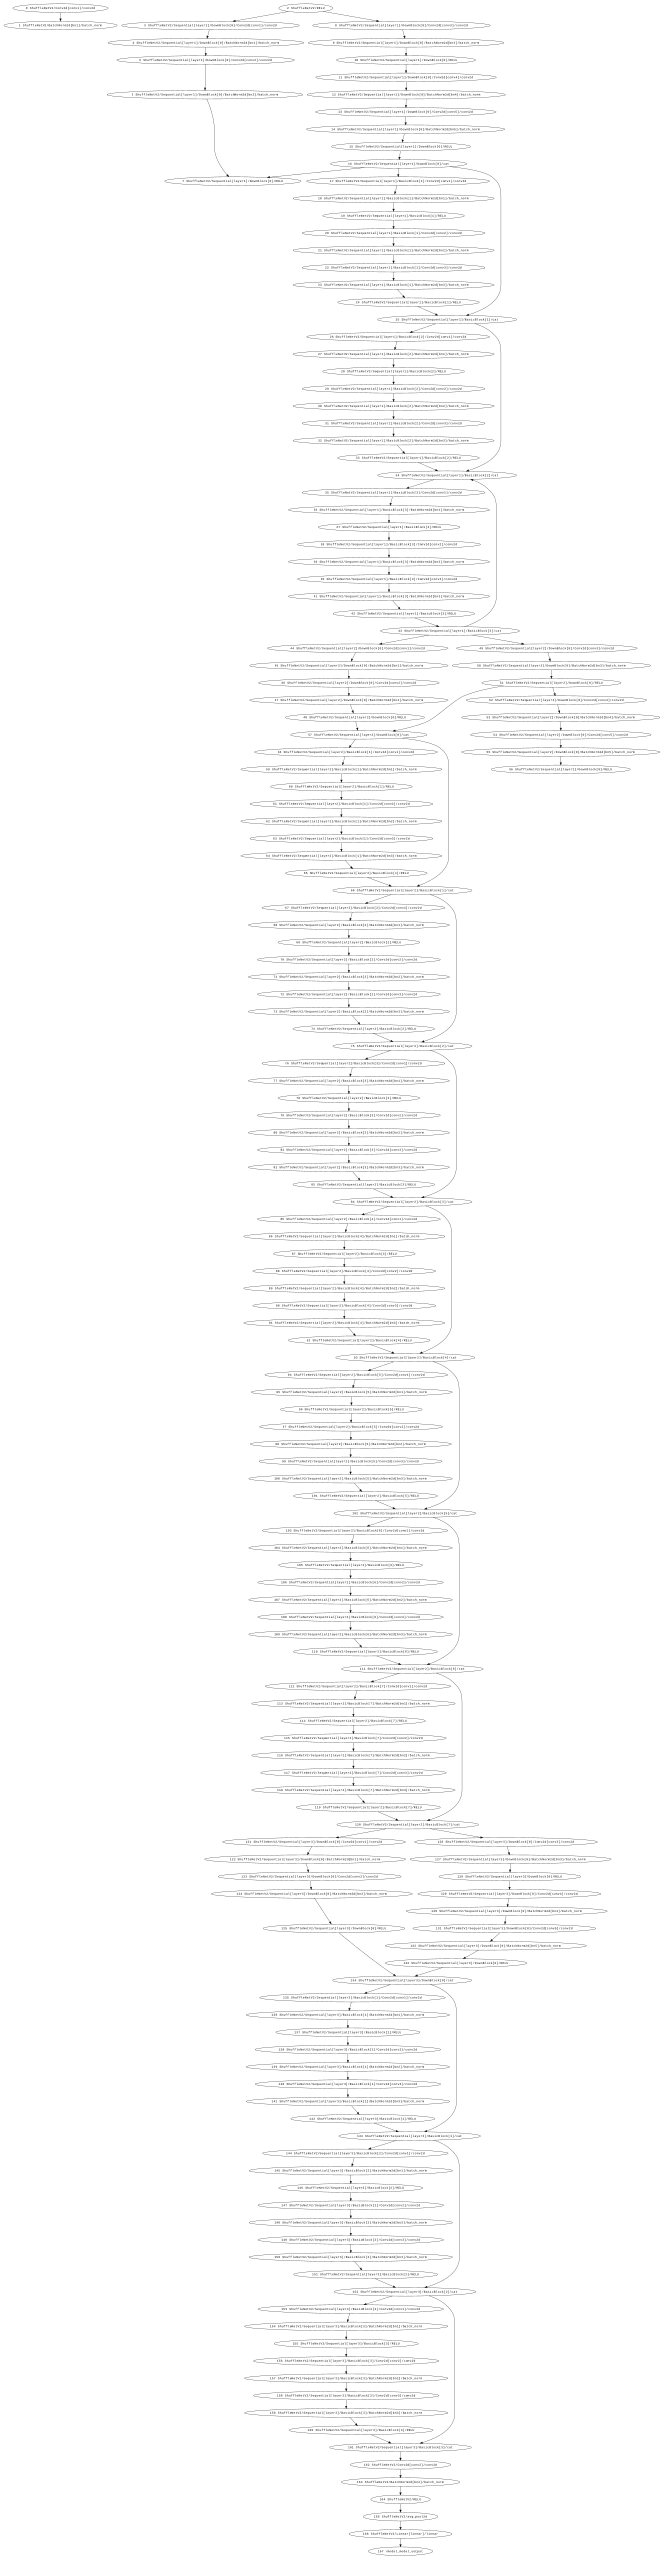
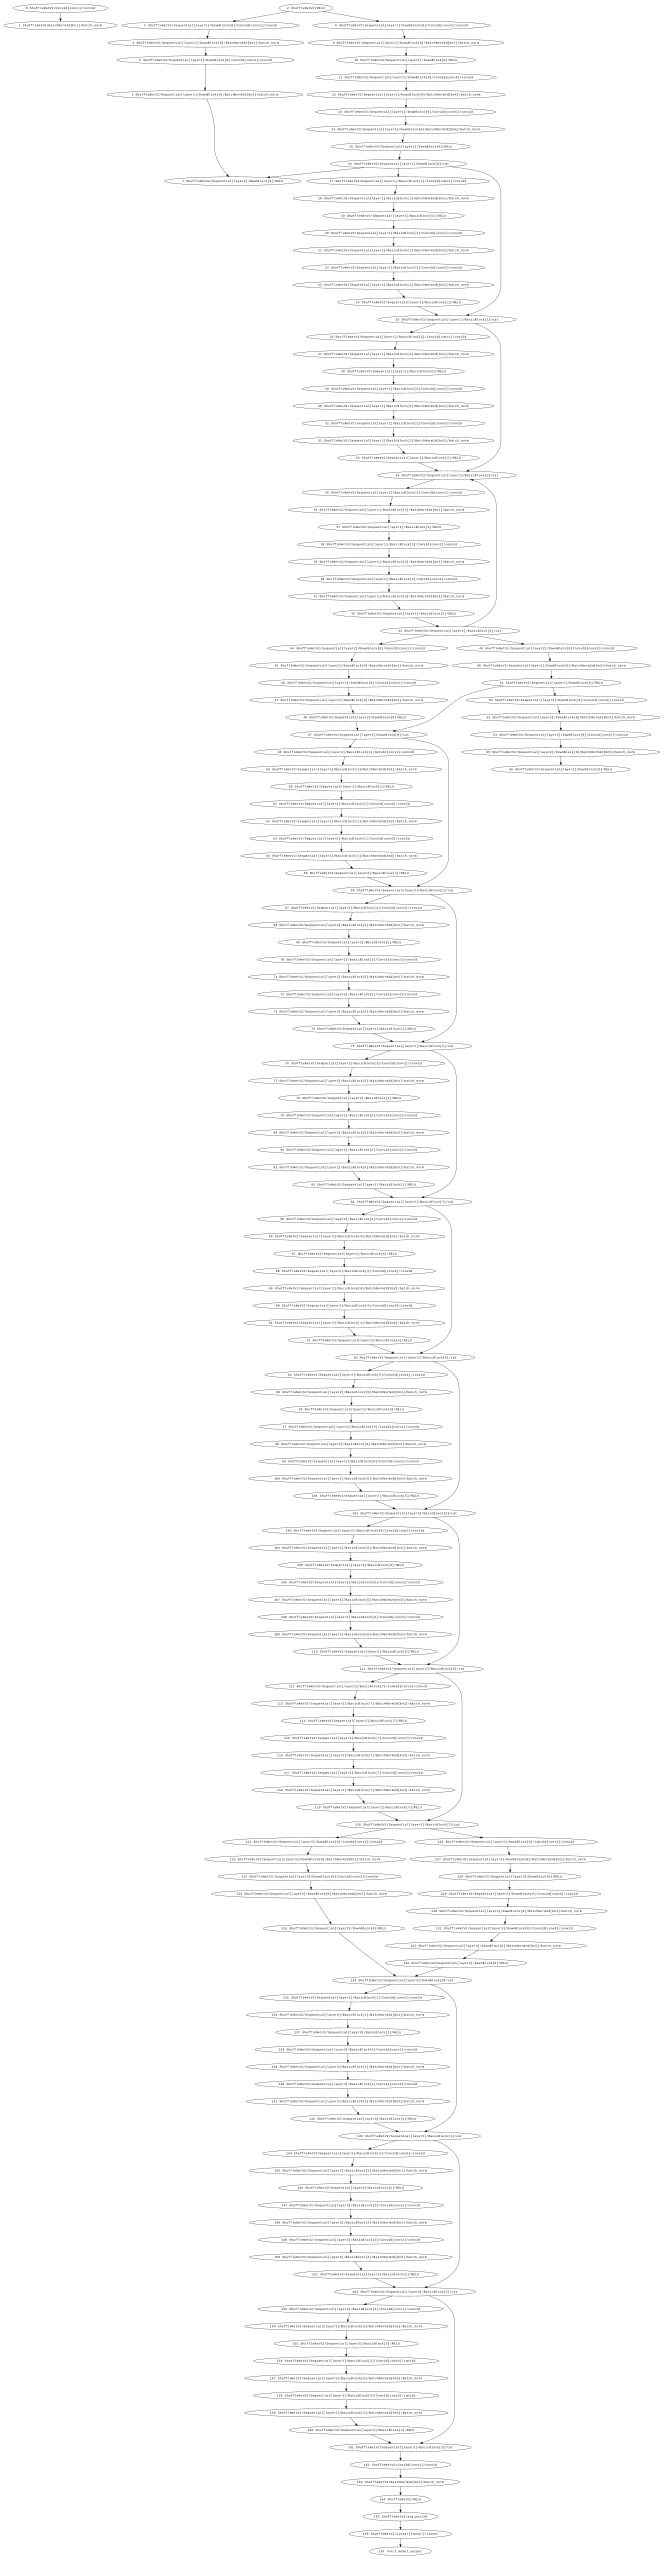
(401, 2551) -> (401, 2551)
